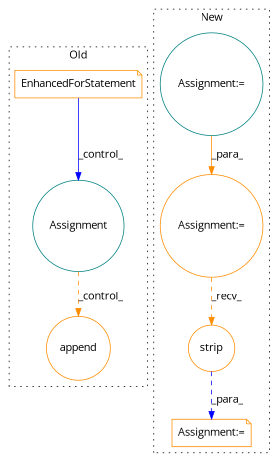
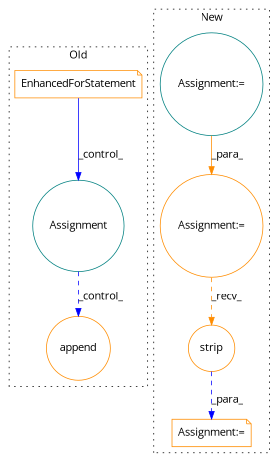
(78, 290) -> (78, 290)
